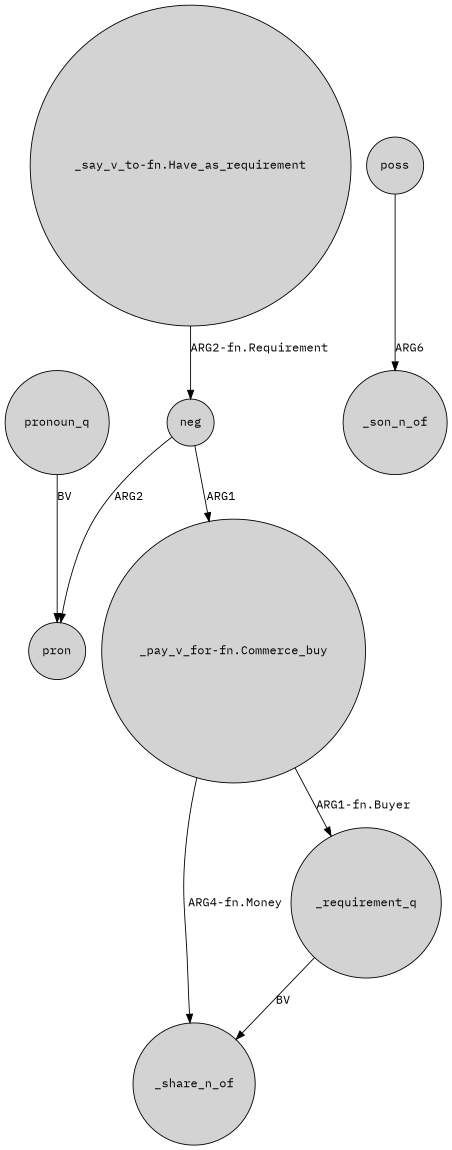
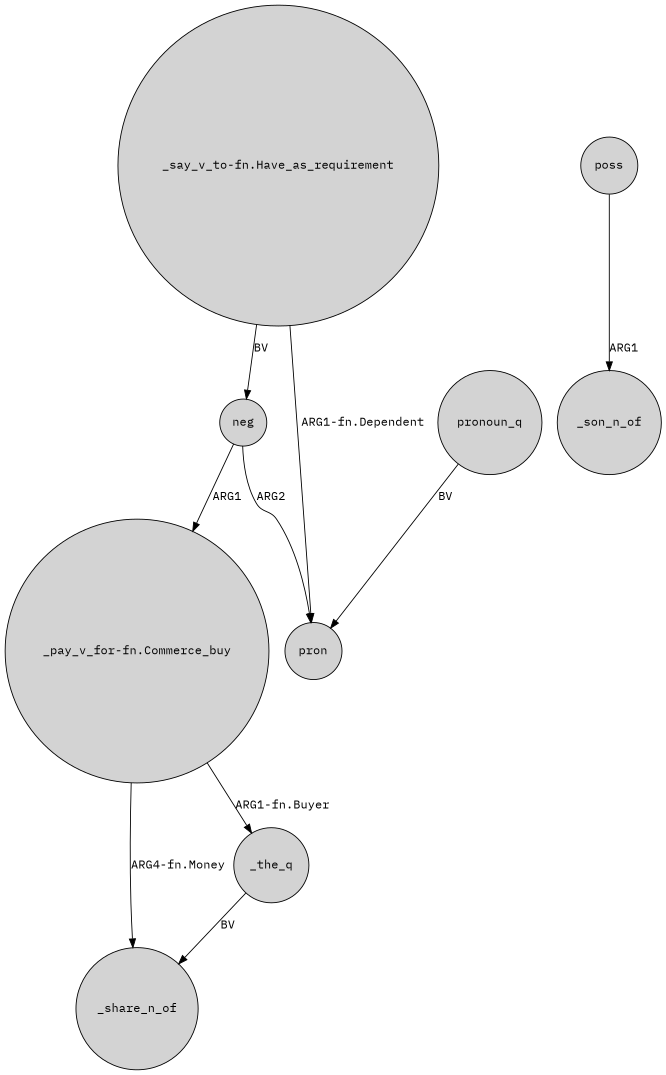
(260, 348) -> (261, 348)
(410, 348) -> (624, 348)
none -> (300, 470)
(366, 903) -> (271, 865)
